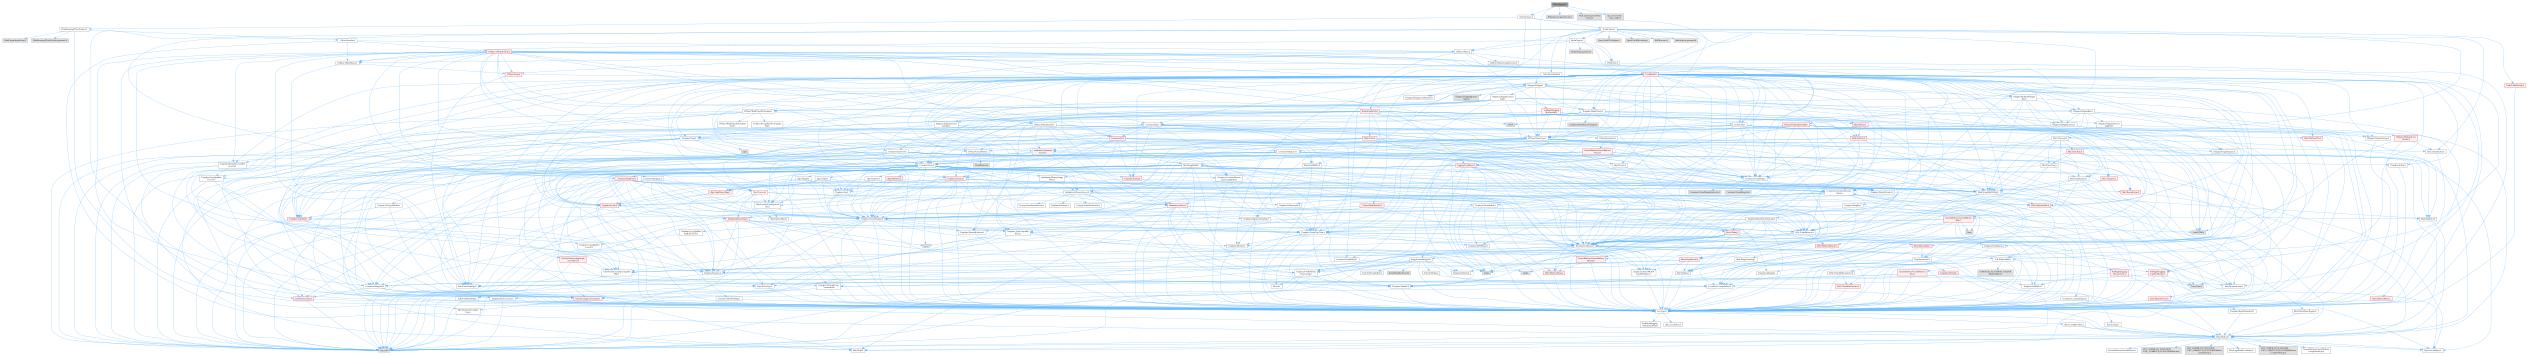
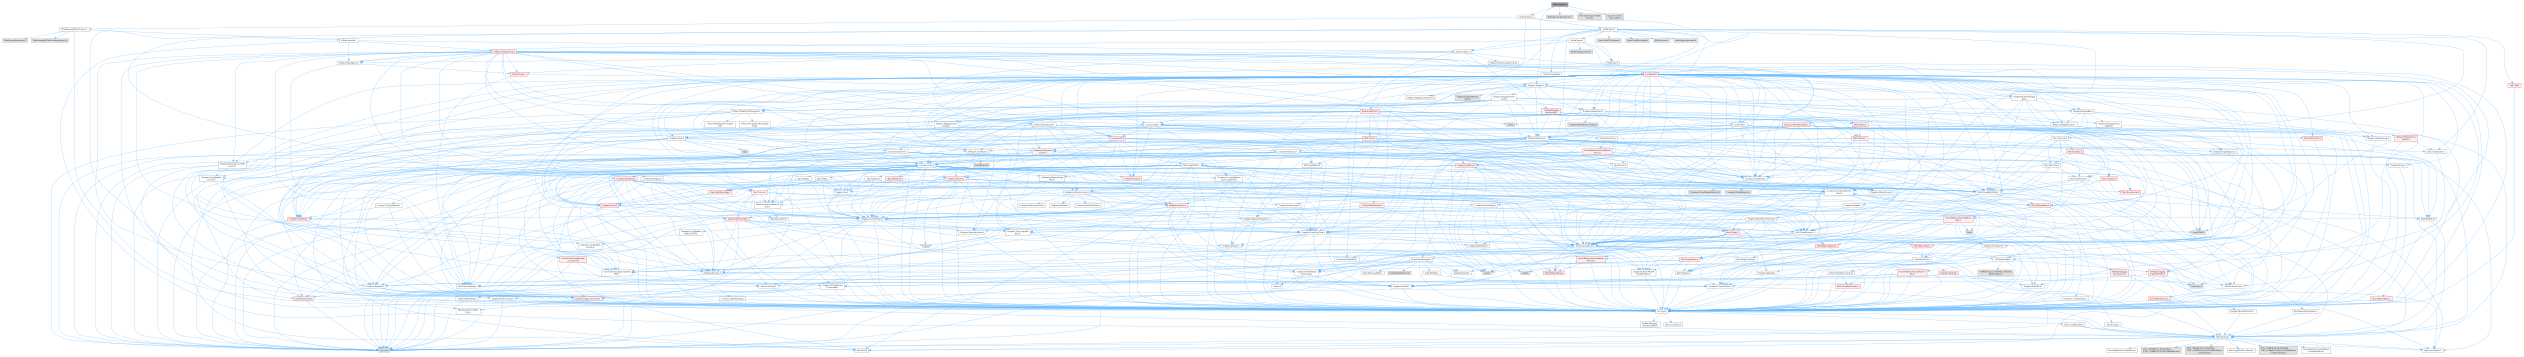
(2515, 85) -> (2515, 85)
